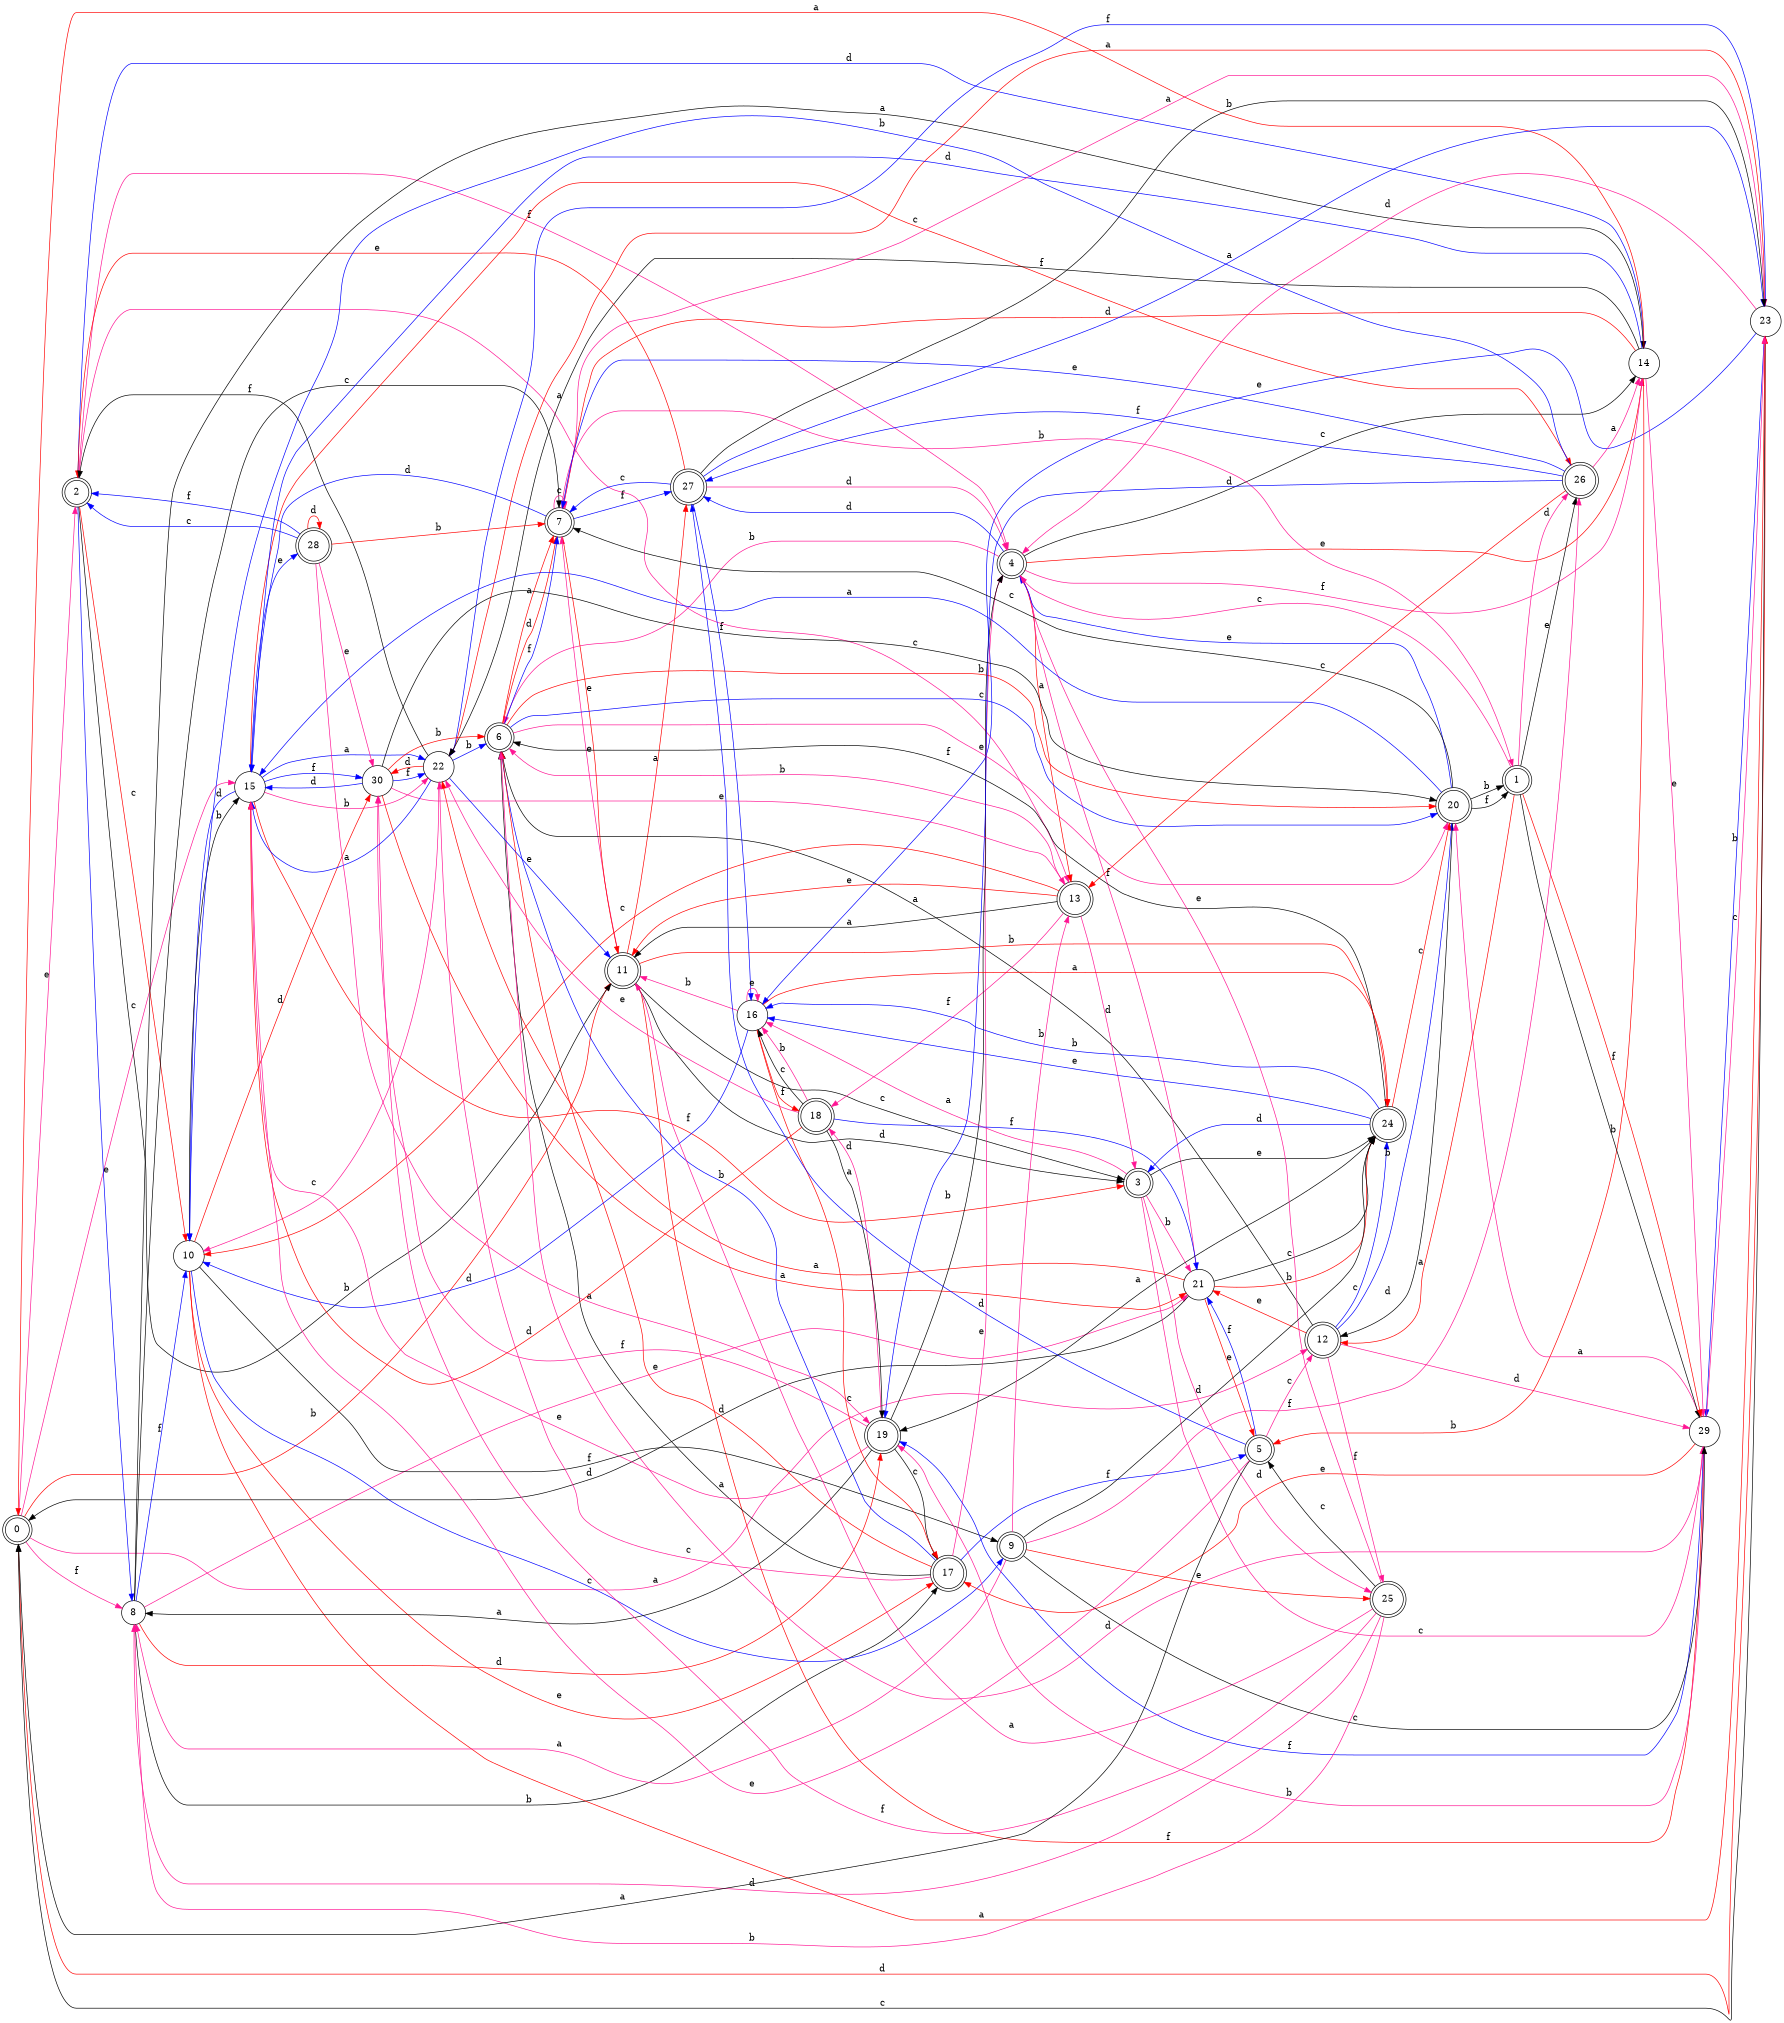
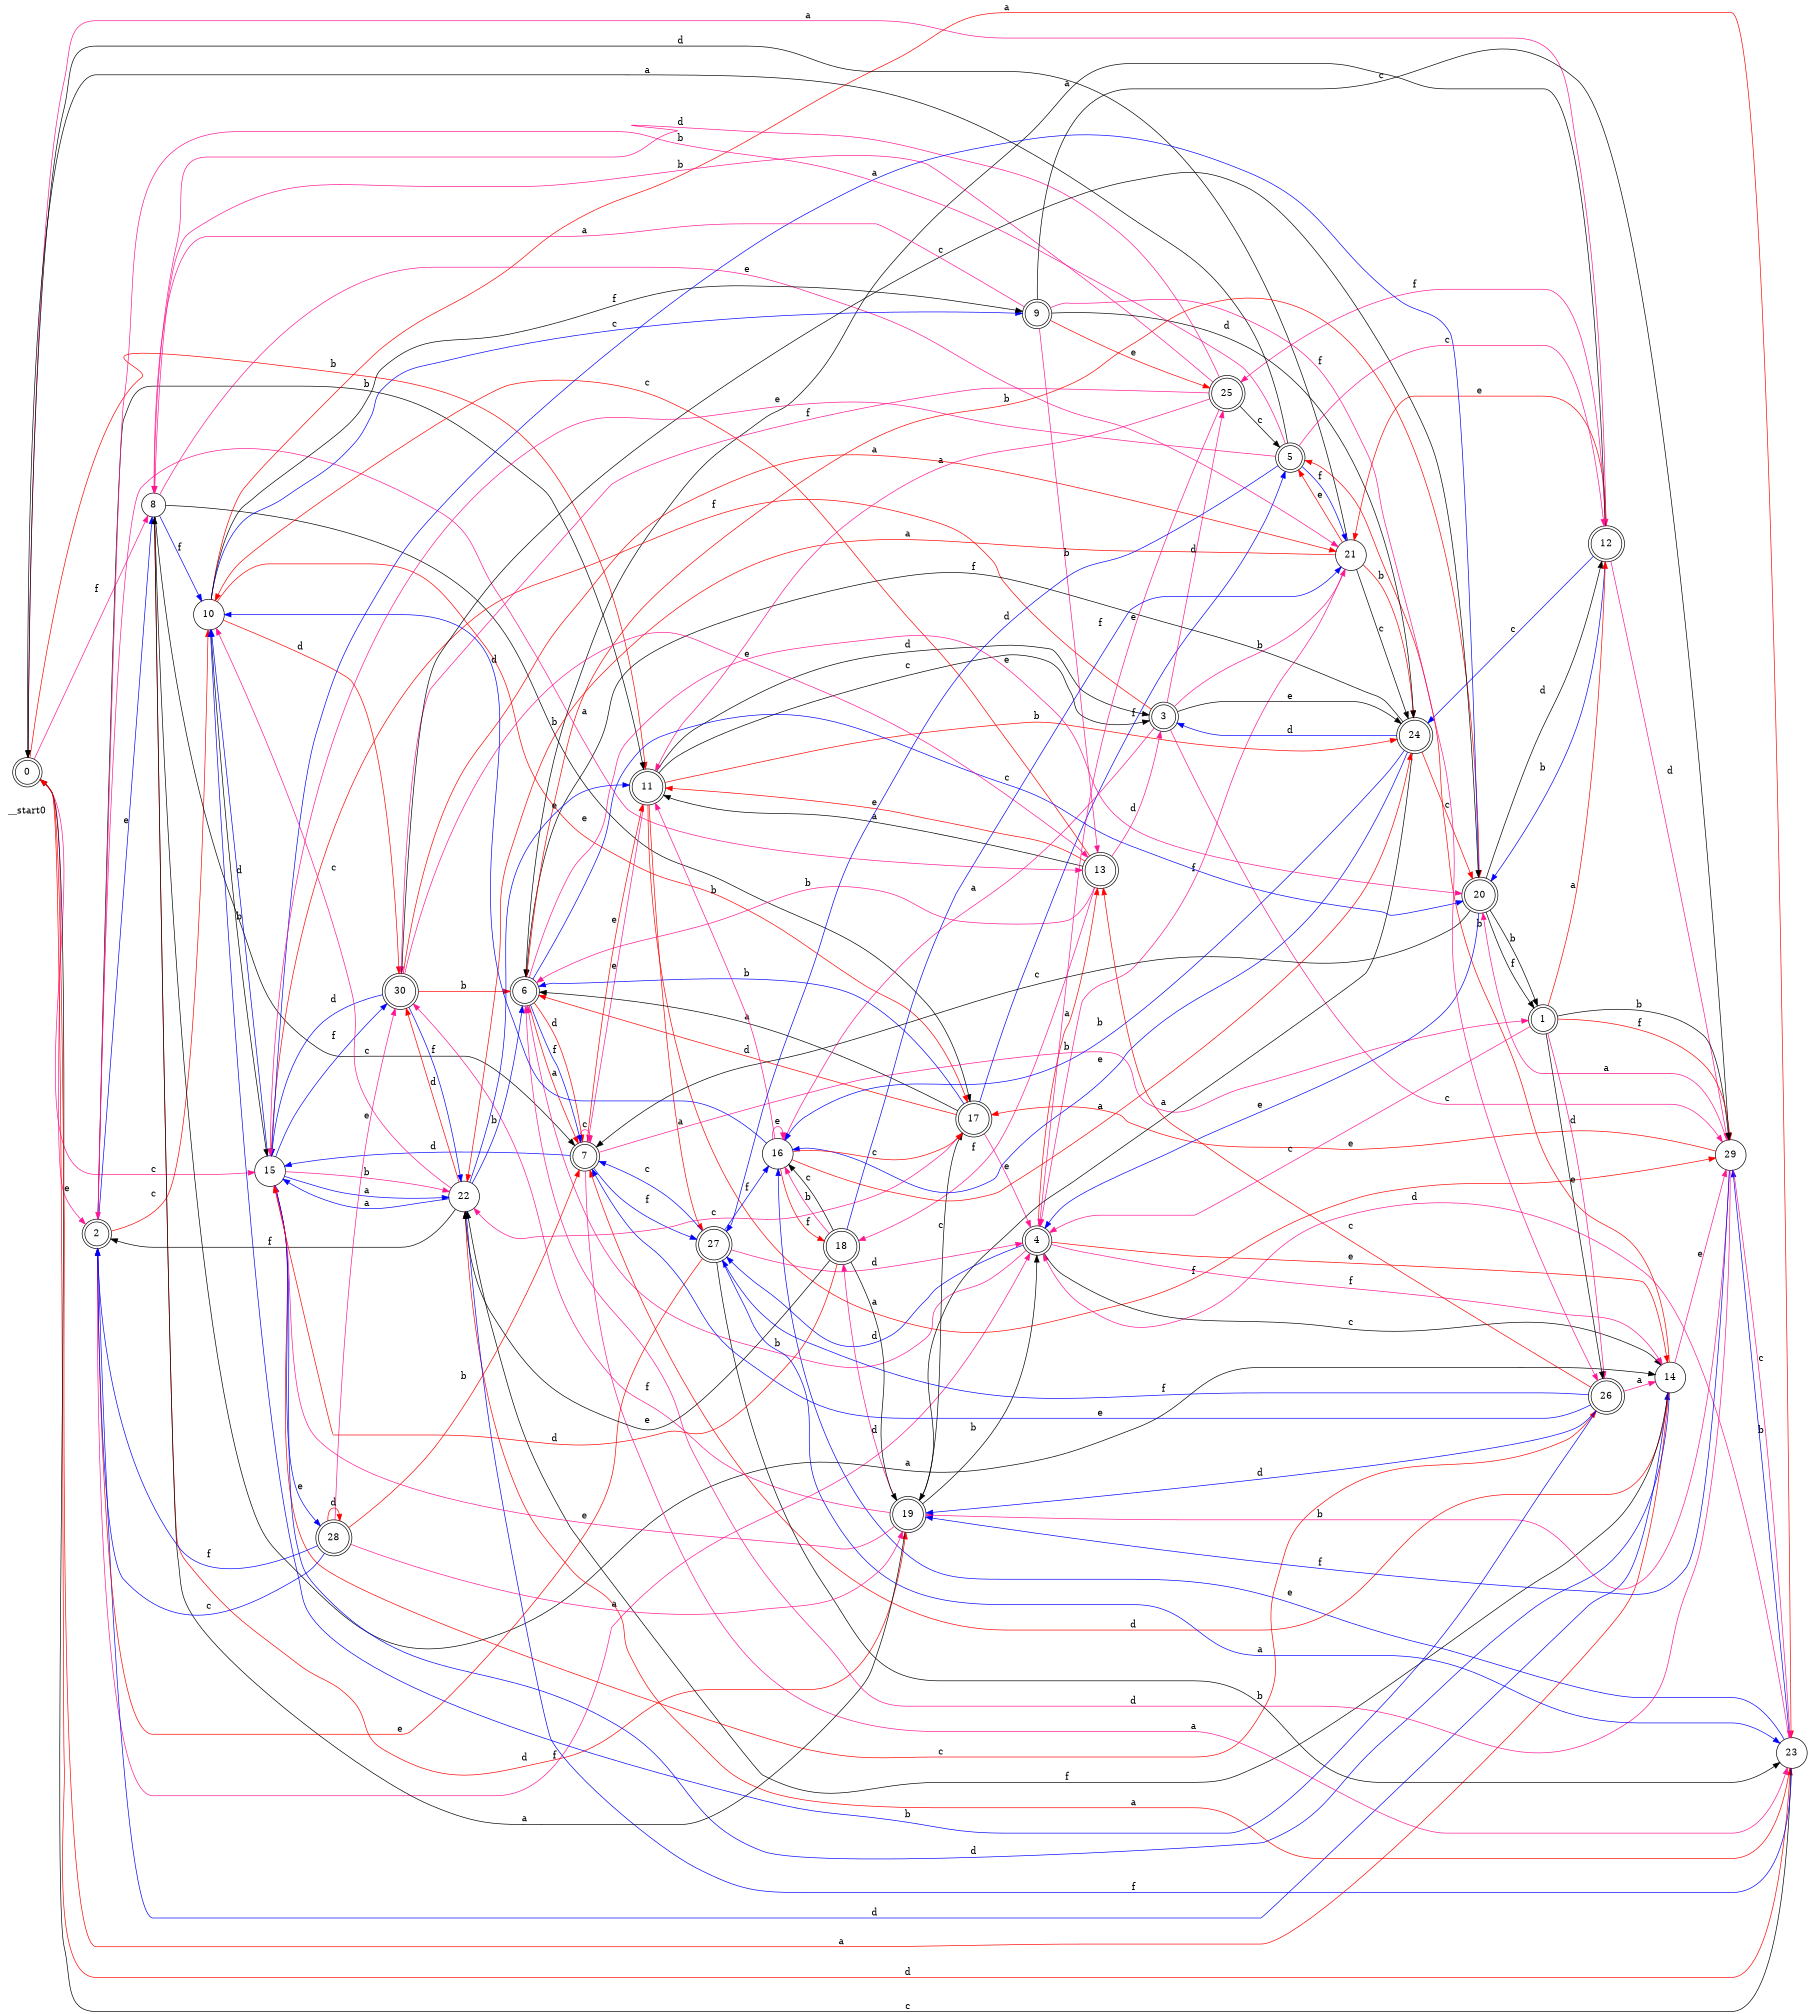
none -> (240, 132)
(378, 781) -> (400, 991)
none -> (27, 811)
(588, 989) -> (637, 1428)
(619, 1111) -> (561, 576)
